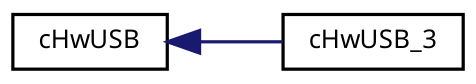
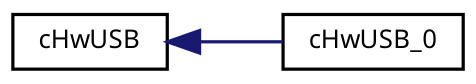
(373, 42) -> (373, 42)
